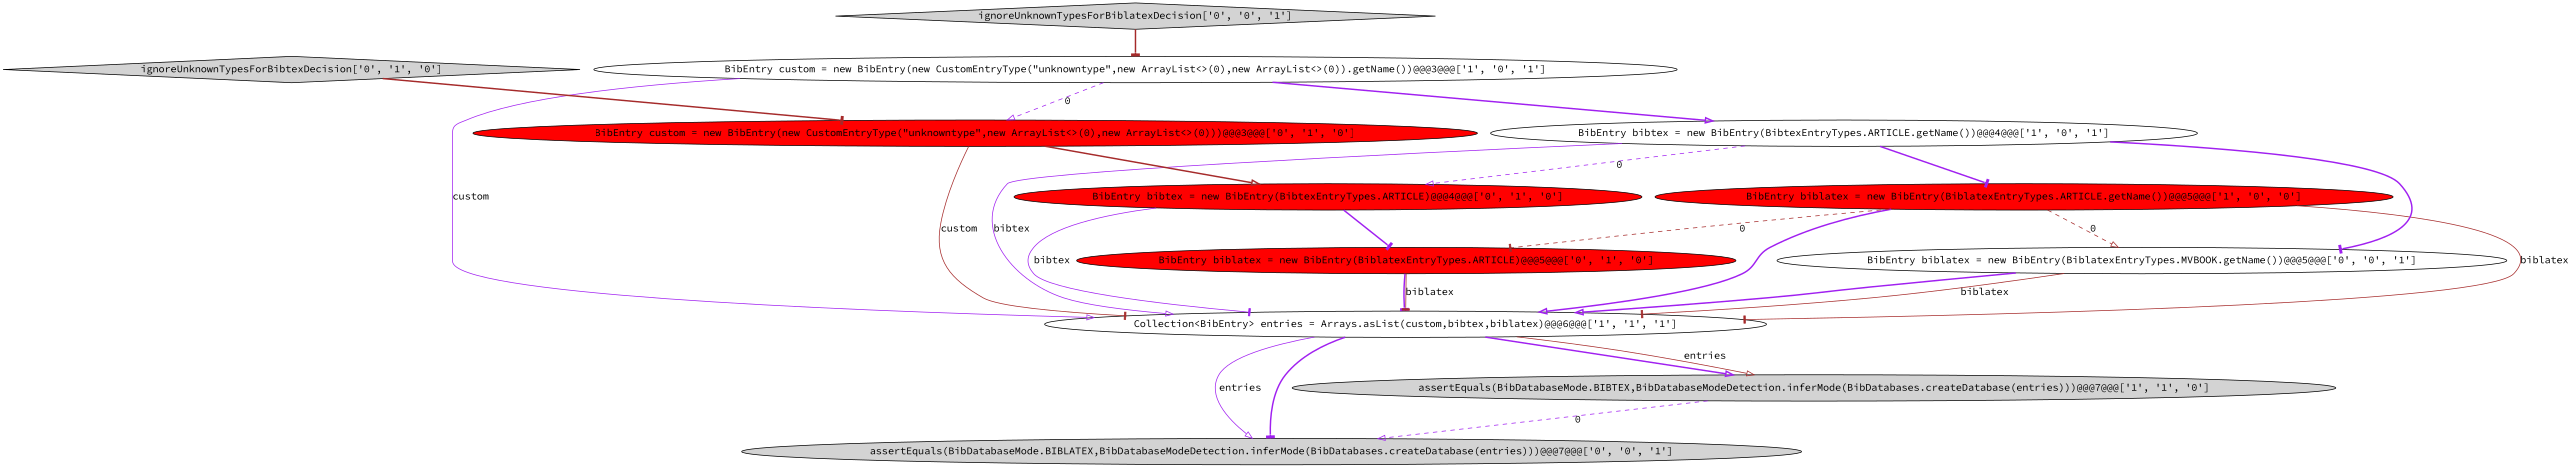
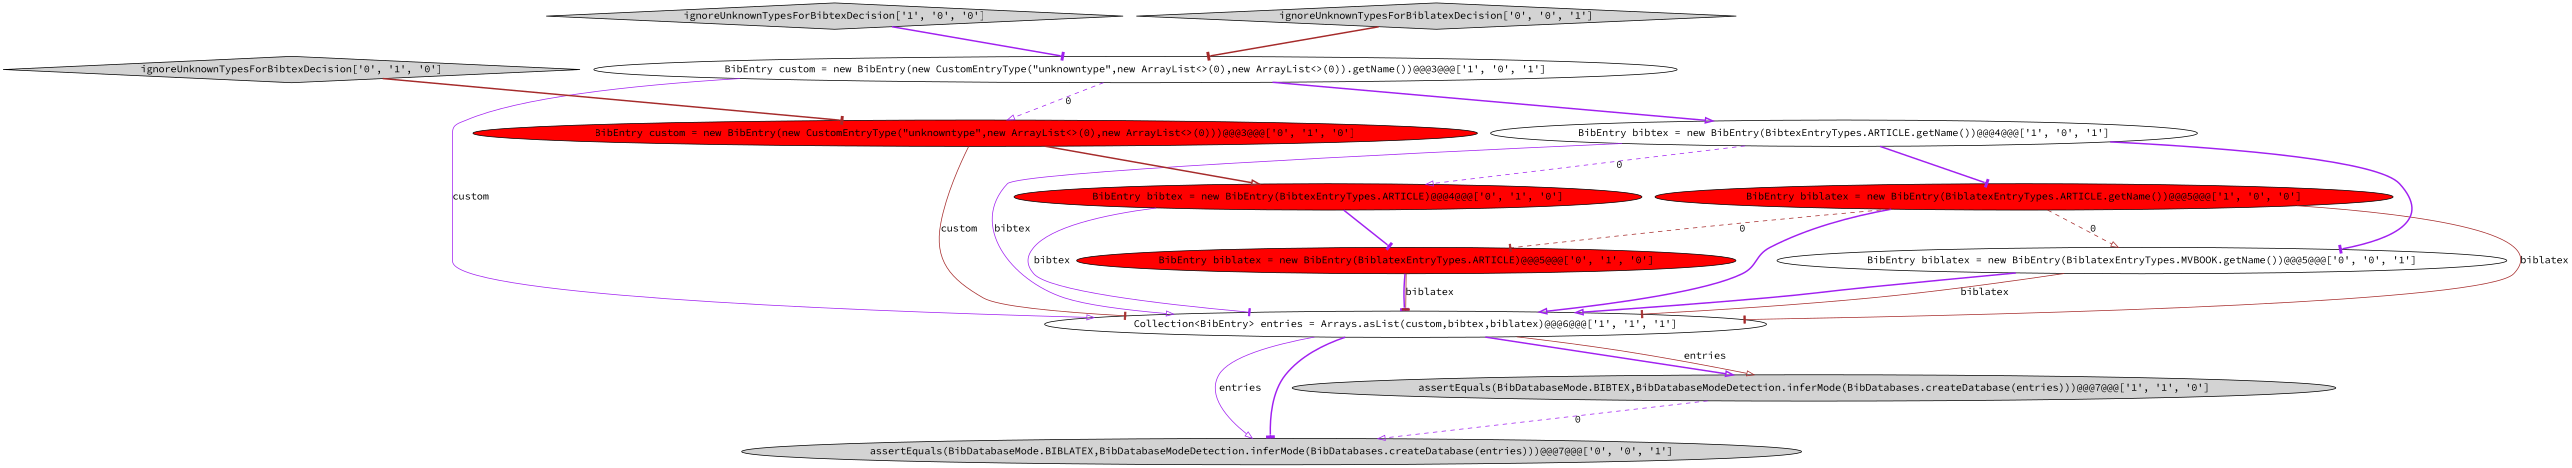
none -> (835, 16)
